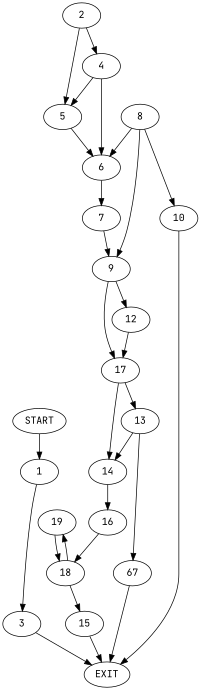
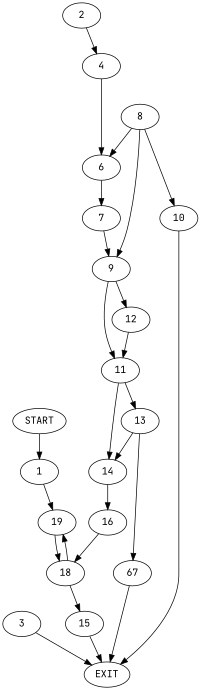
(63, 117) -> none
(120, 370) -> (120, 370)
(28, 544) -> (47, 494)
